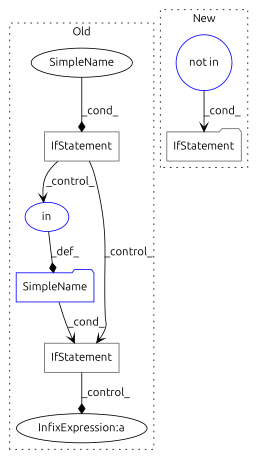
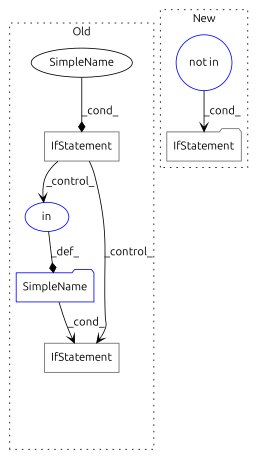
(82, 428) -> none
